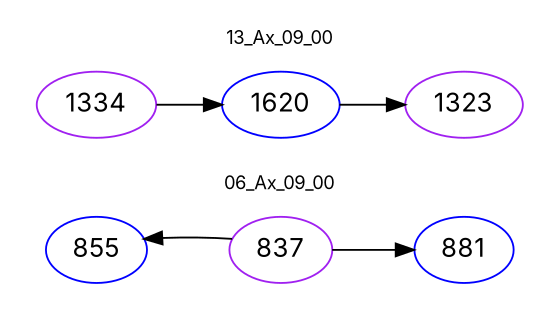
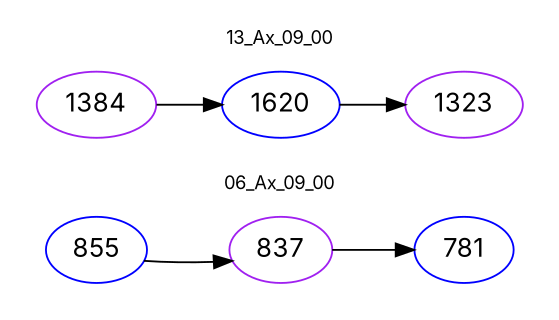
(96, 105) -> (96, 105)
(197, 238) -> (179, 262)
(464, 250) -> (464, 250)
